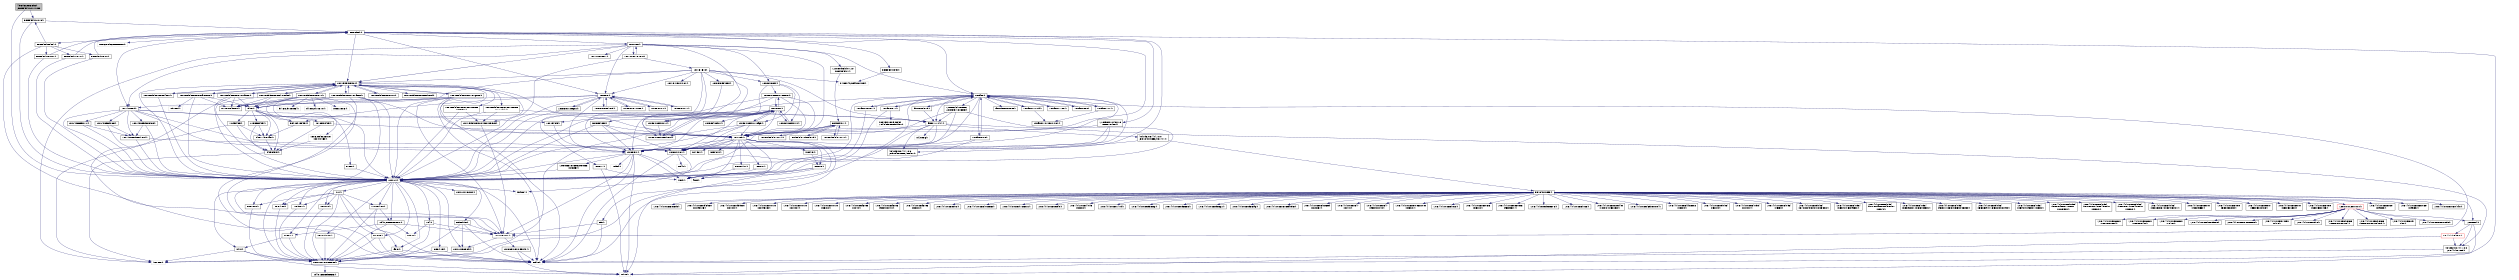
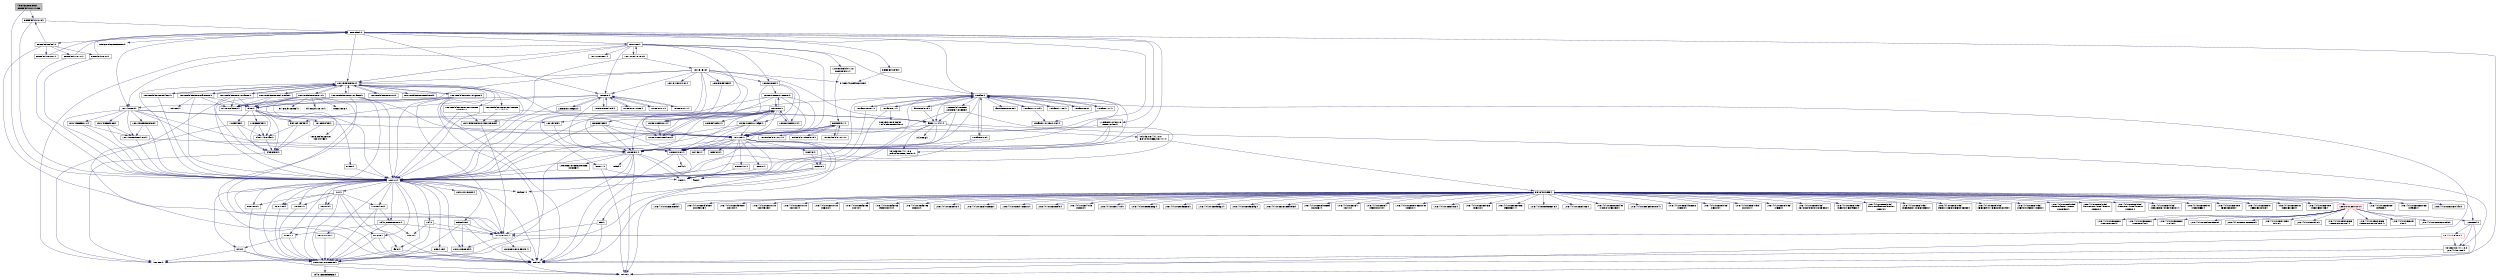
(296, 145) -> (288, 138)
(107, 171) -> none
